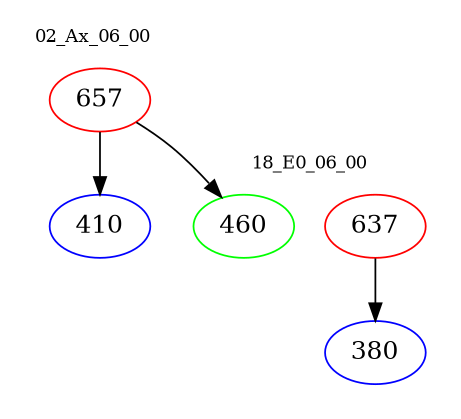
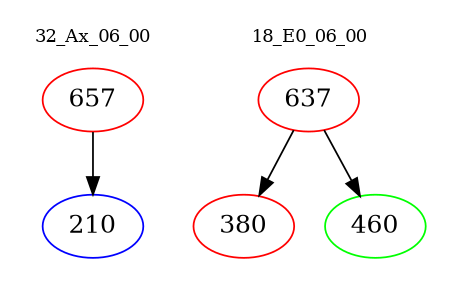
(93, 38) -> (93, 38)
(191, 165) -> (338, 155)
(100, 226) -> (93, 226)
(375, 353) -> (244, 226)
